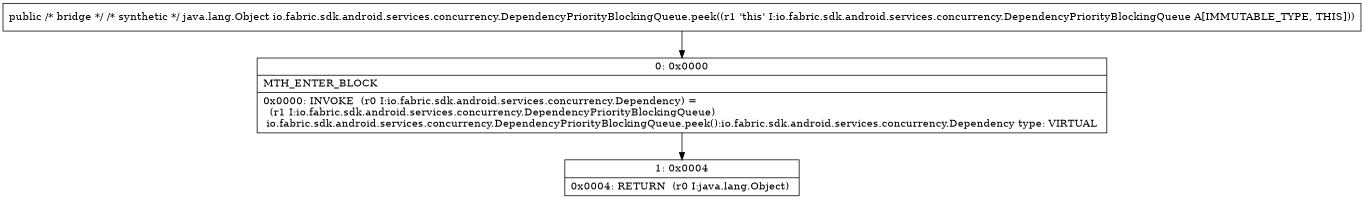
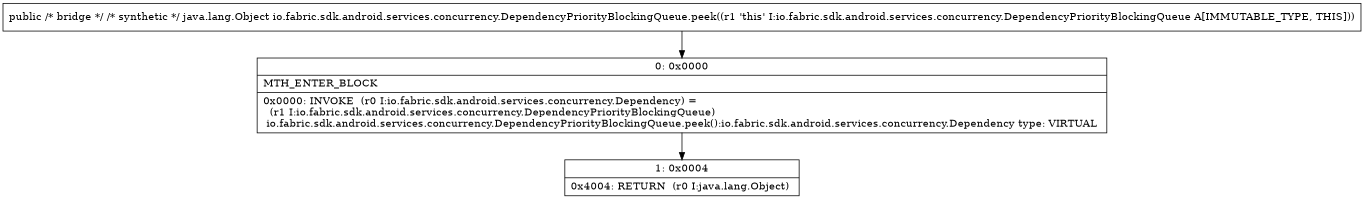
(682, 186) -> (682, 186)
